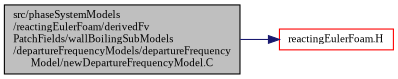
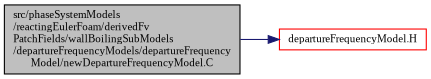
(336, 39) -> (353, 39)
